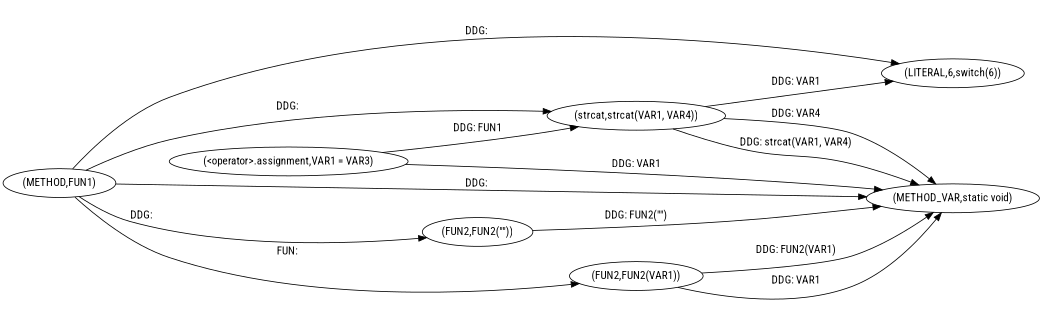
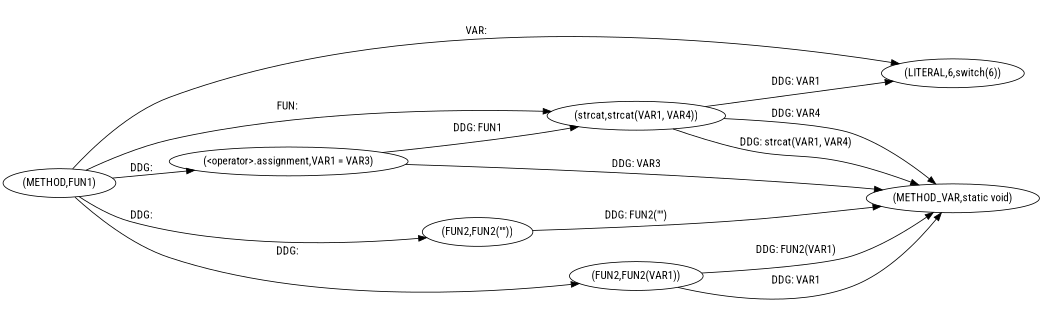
(478, 31) -> (478, 31)
(289, 107) -> (289, 107)
(636, 164) -> (636, 164)
(487, 190) -> (149, 175)
(289, 252) -> (289, 252)
